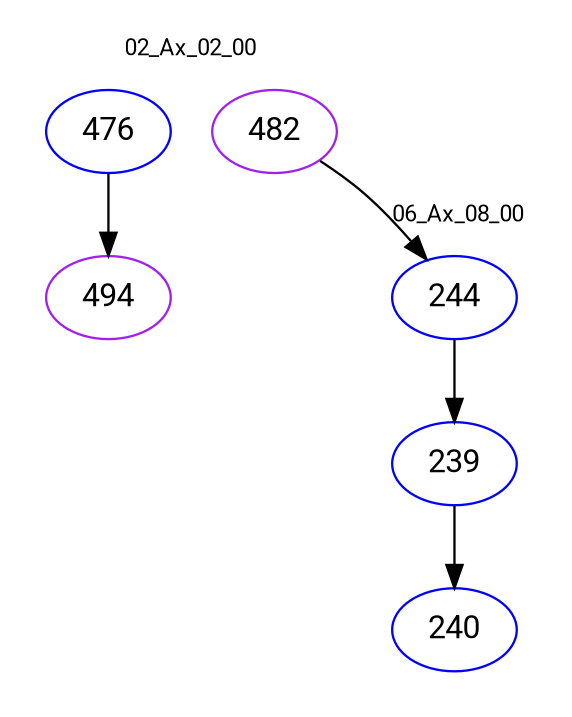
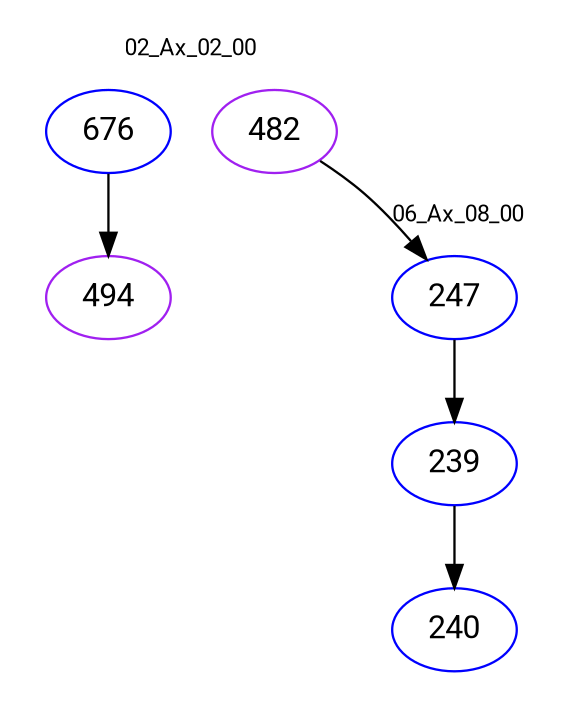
(108, 131) -> (108, 131)
(454, 298) -> (454, 298)
